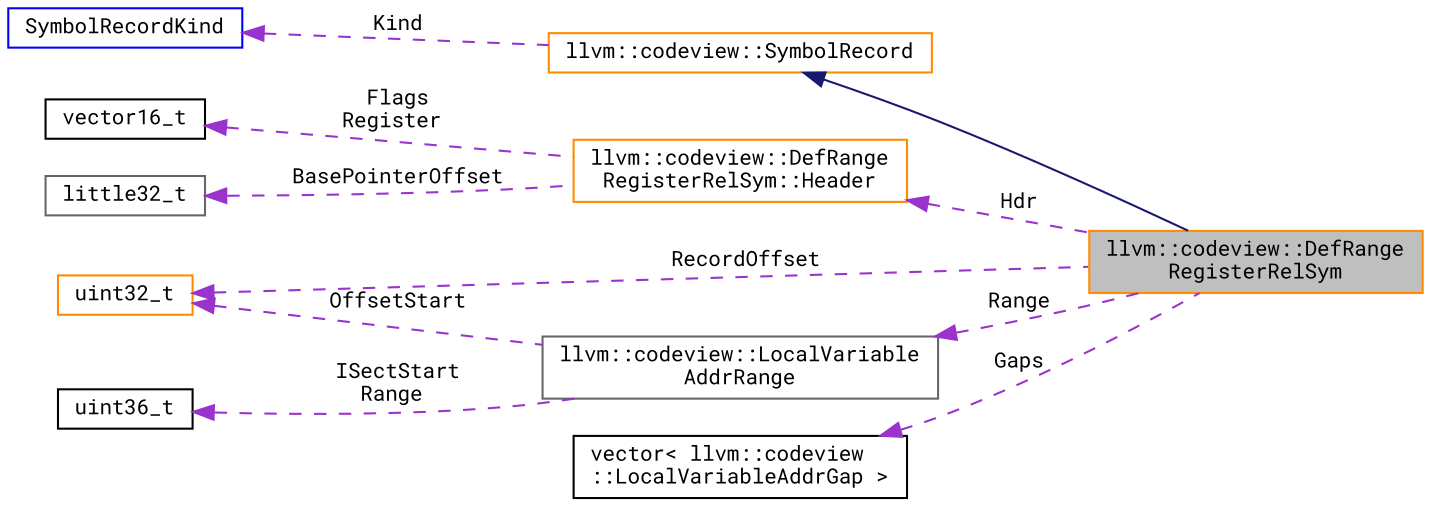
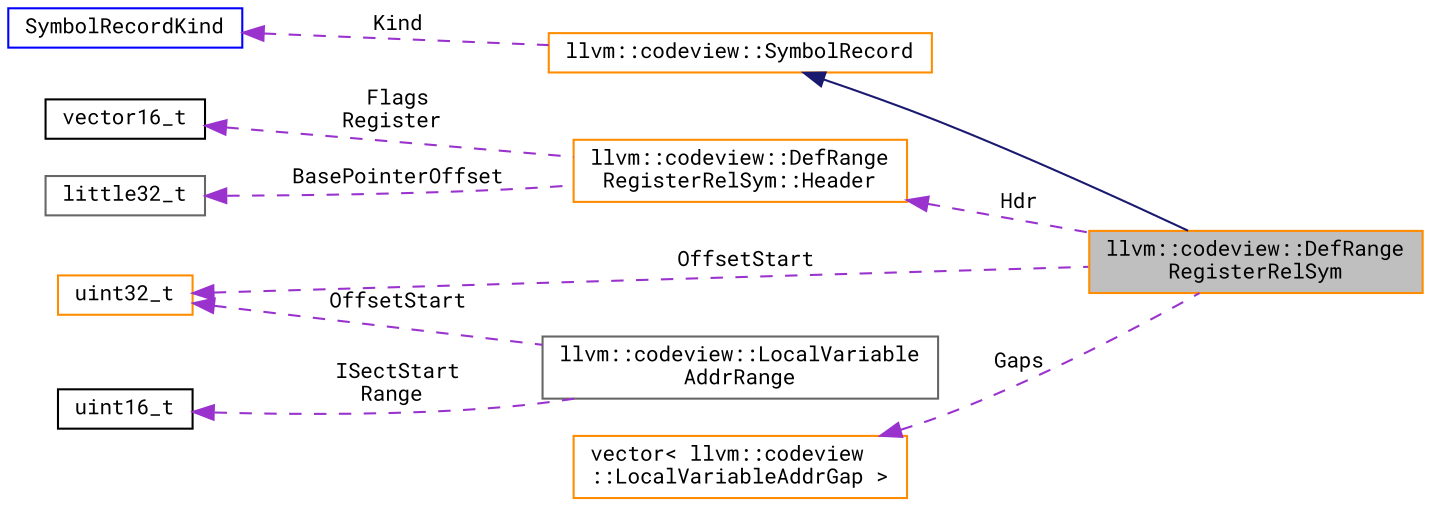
(740, 261) -> (740, 261)
(1048, 315) -> none
(125, 409) -> (125, 409)
(740, 467) -> (740, 467)
